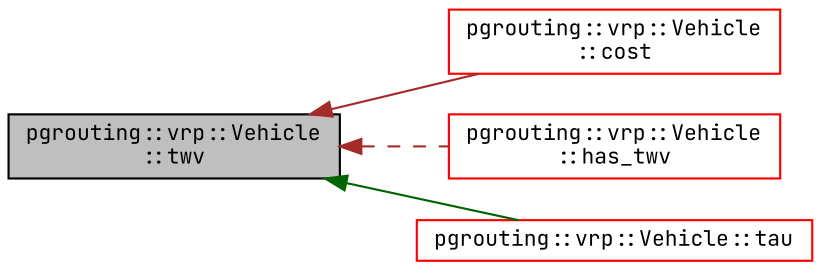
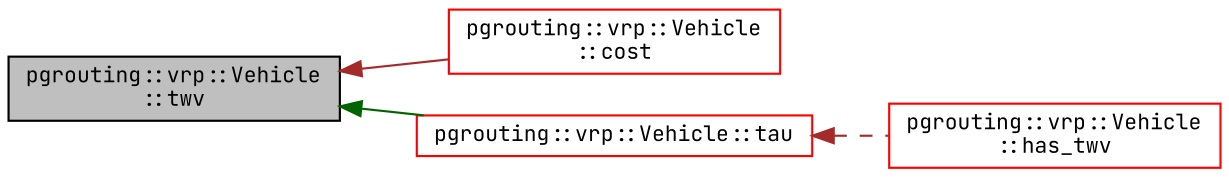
(405, 146) -> (861, 136)
